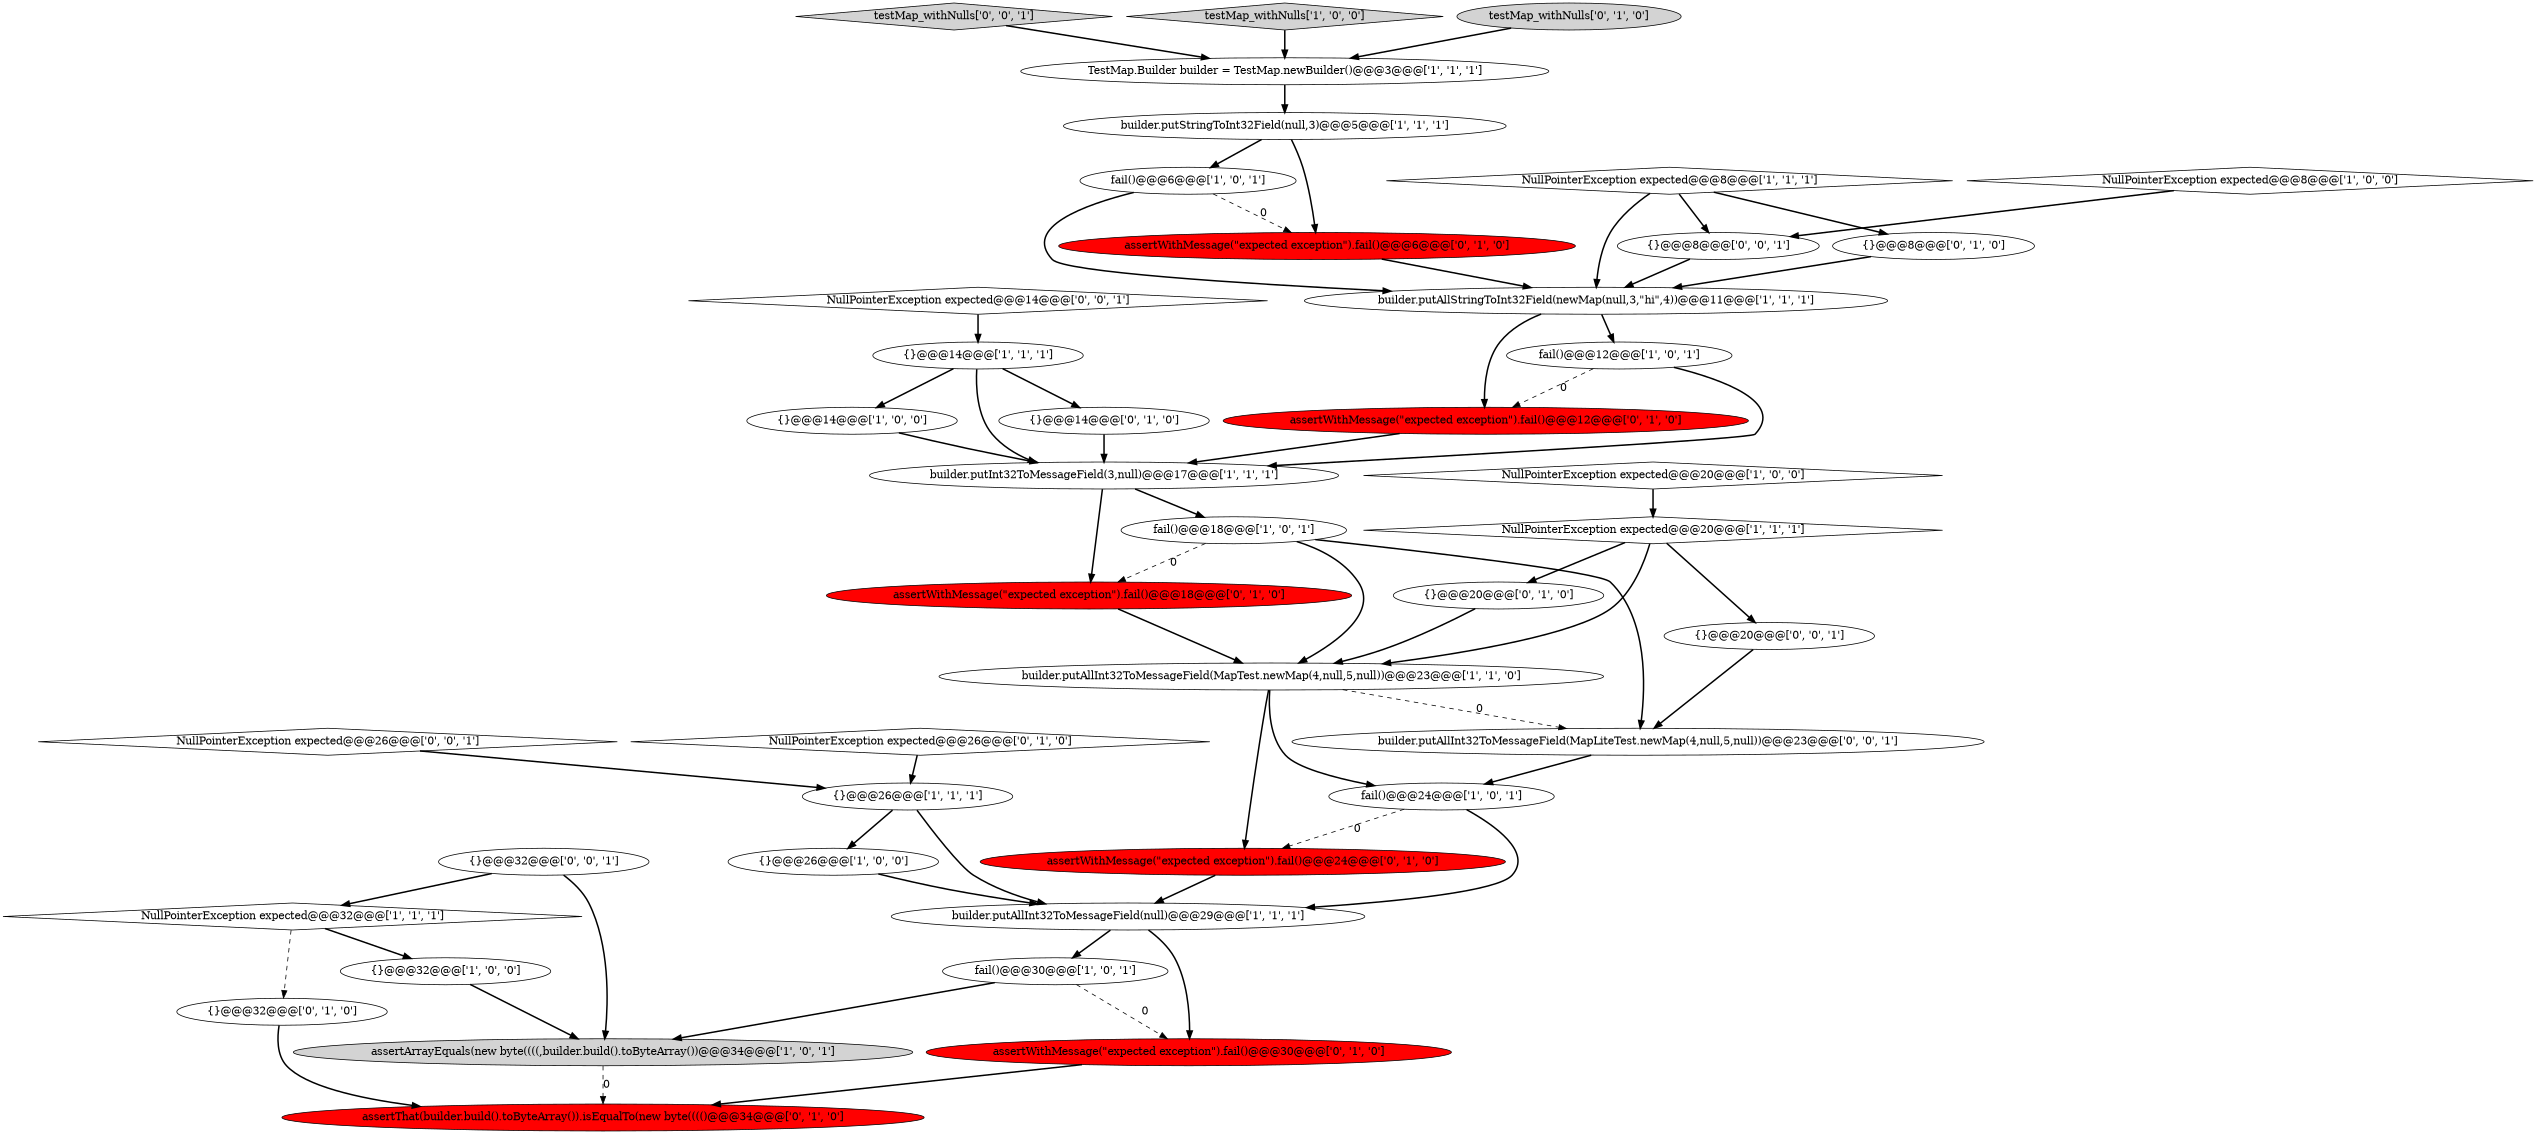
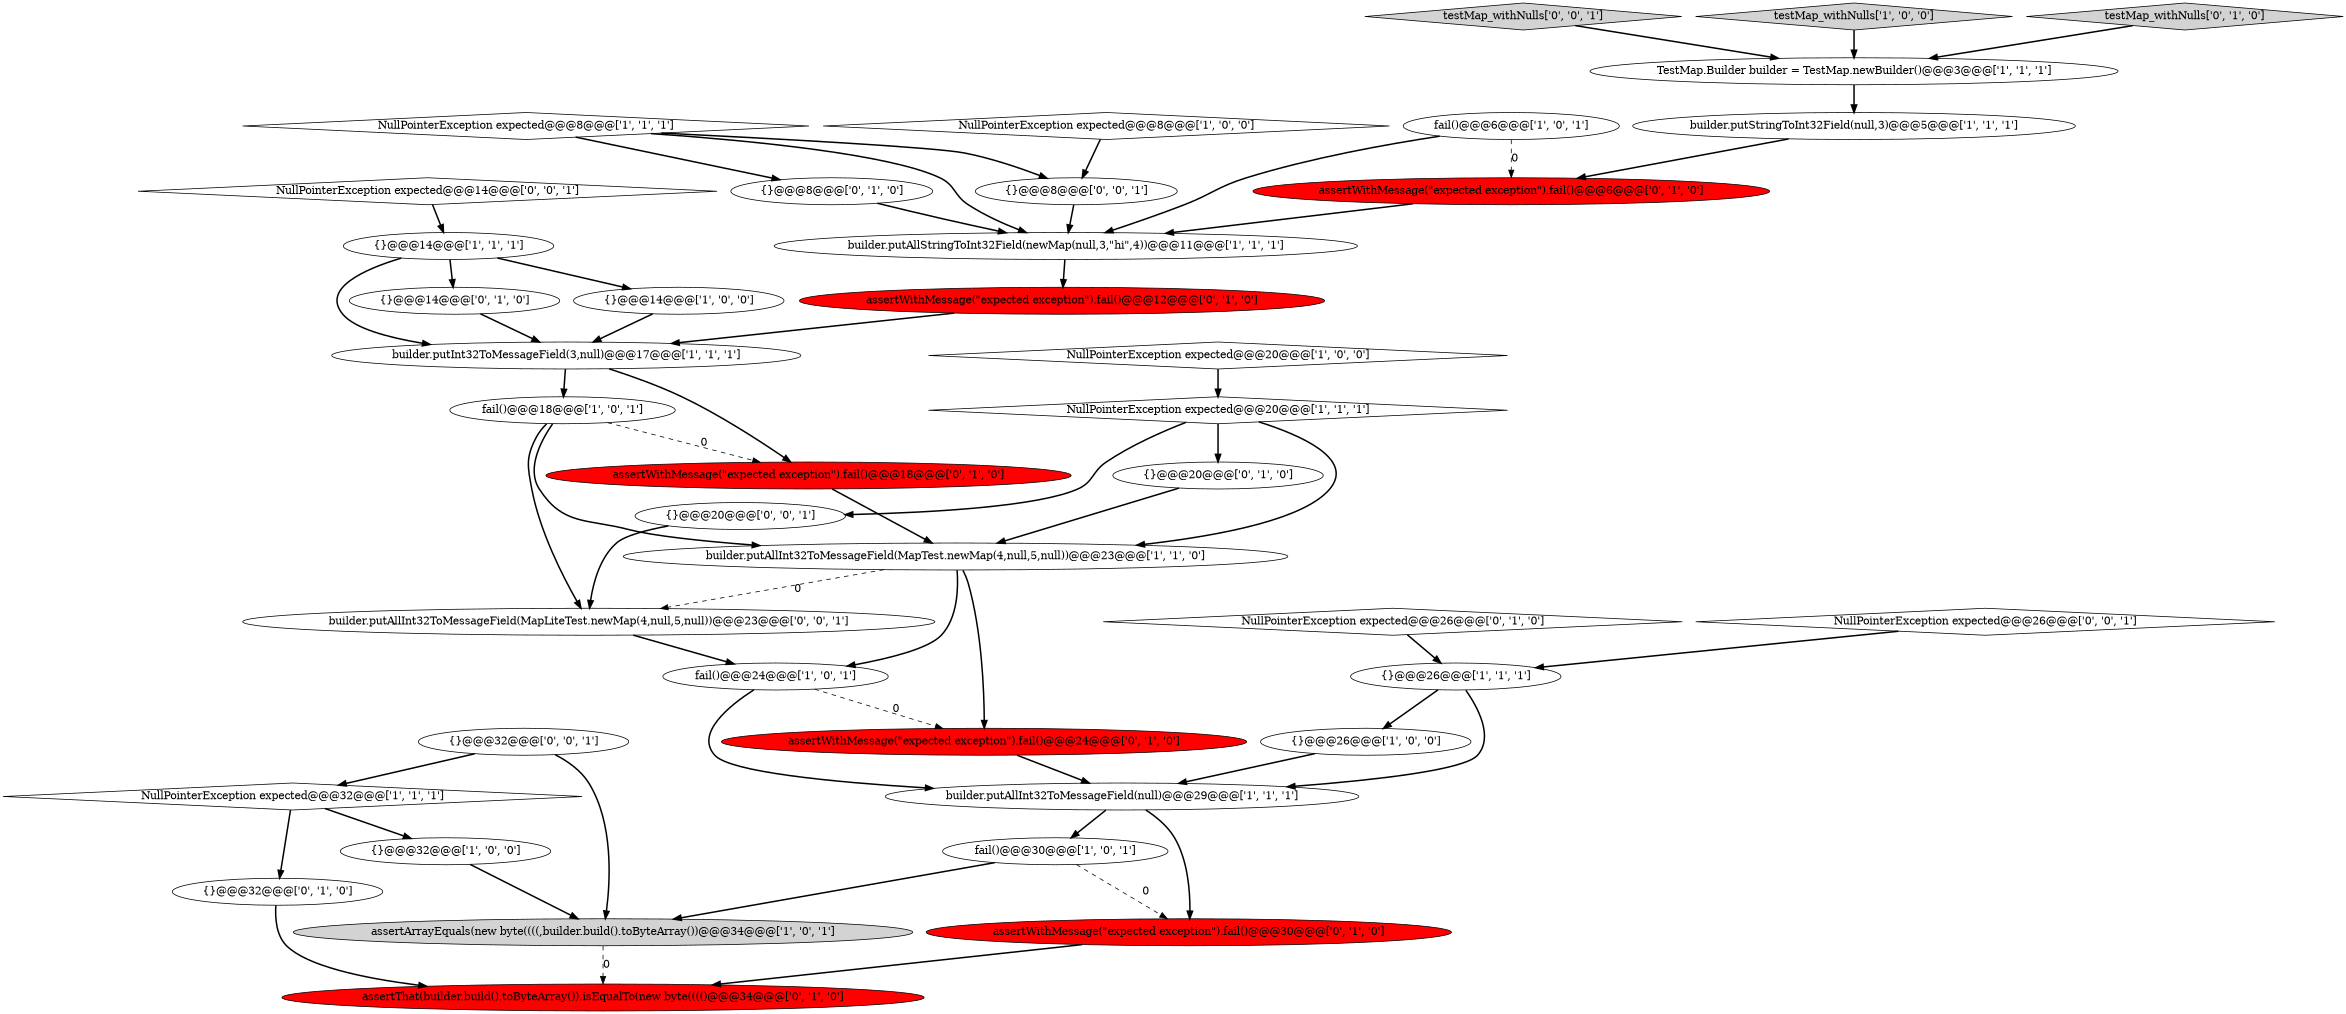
(1569, 16) -> (2185, 16)
(1239, 152) -> none
(1619, 356) -> none
(288, 960) -> (286, 840)
